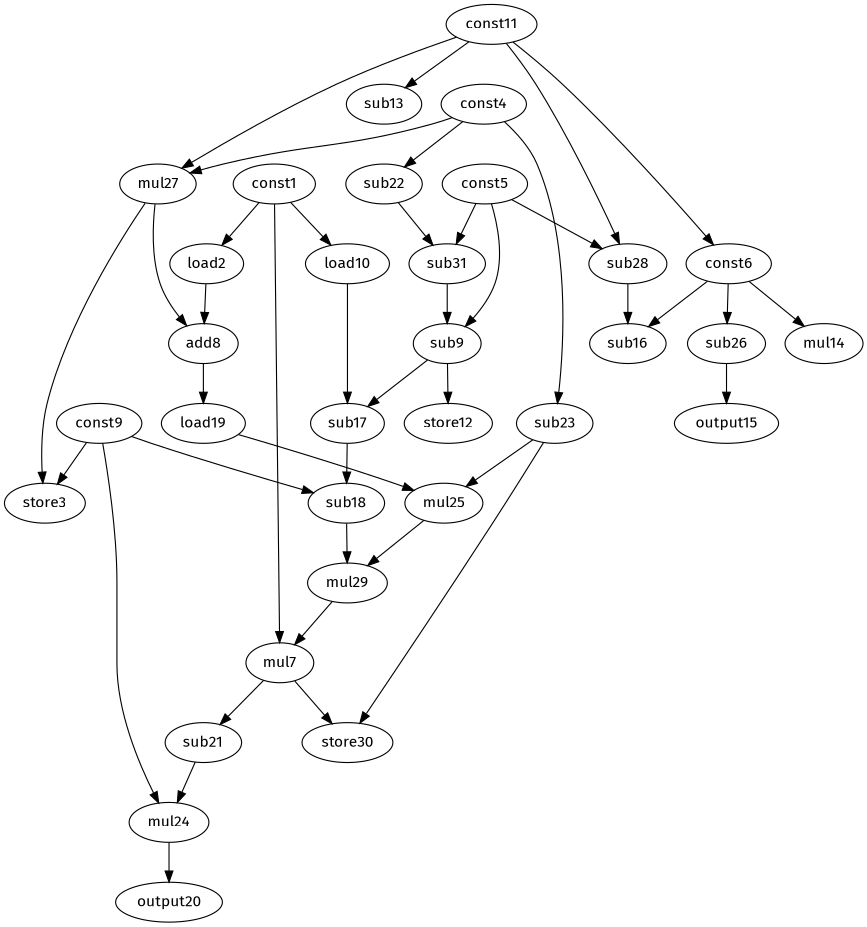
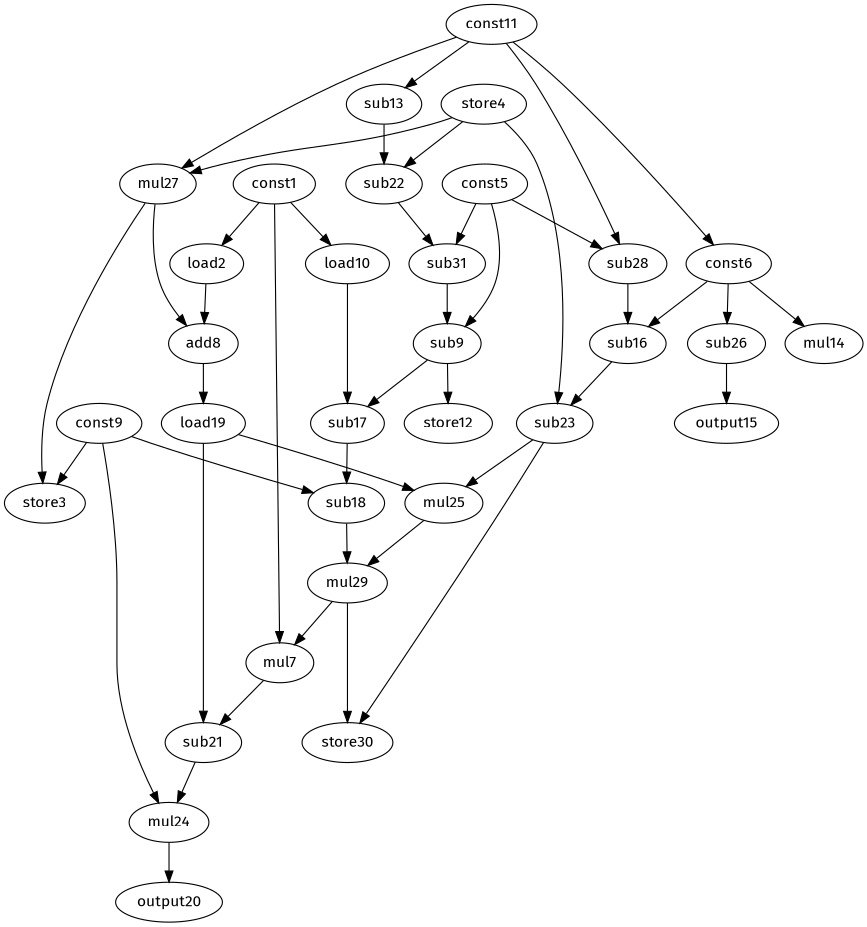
(484, 104) -> (484, 104)
none -> (384, 143)
none -> (595, 379)
none -> (203, 577)
(310, 698) -> (347, 657)
